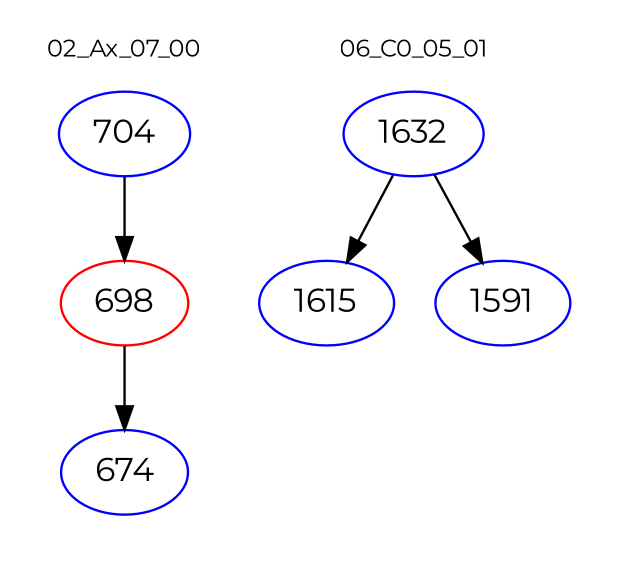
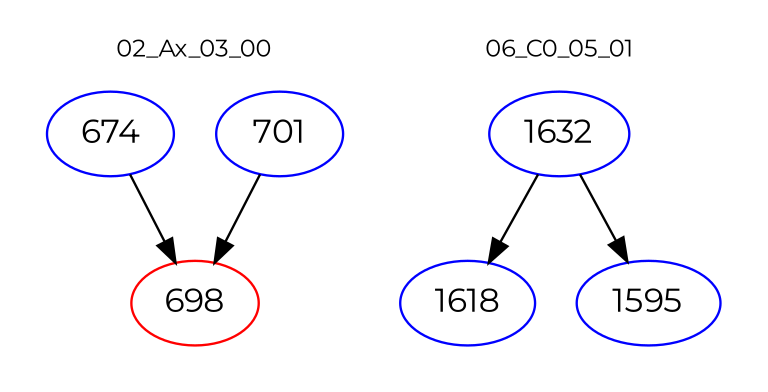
(125, 51) -> (195, 51)
(125, 134) -> (280, 134)
(327, 303) -> (468, 303)
(503, 303) -> (649, 303)
(125, 376) -> (147, 208)
